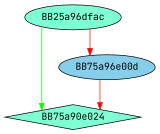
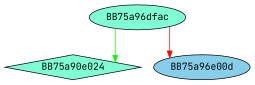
(73, 17) -> (137, 17)
(100, 91) -> none
